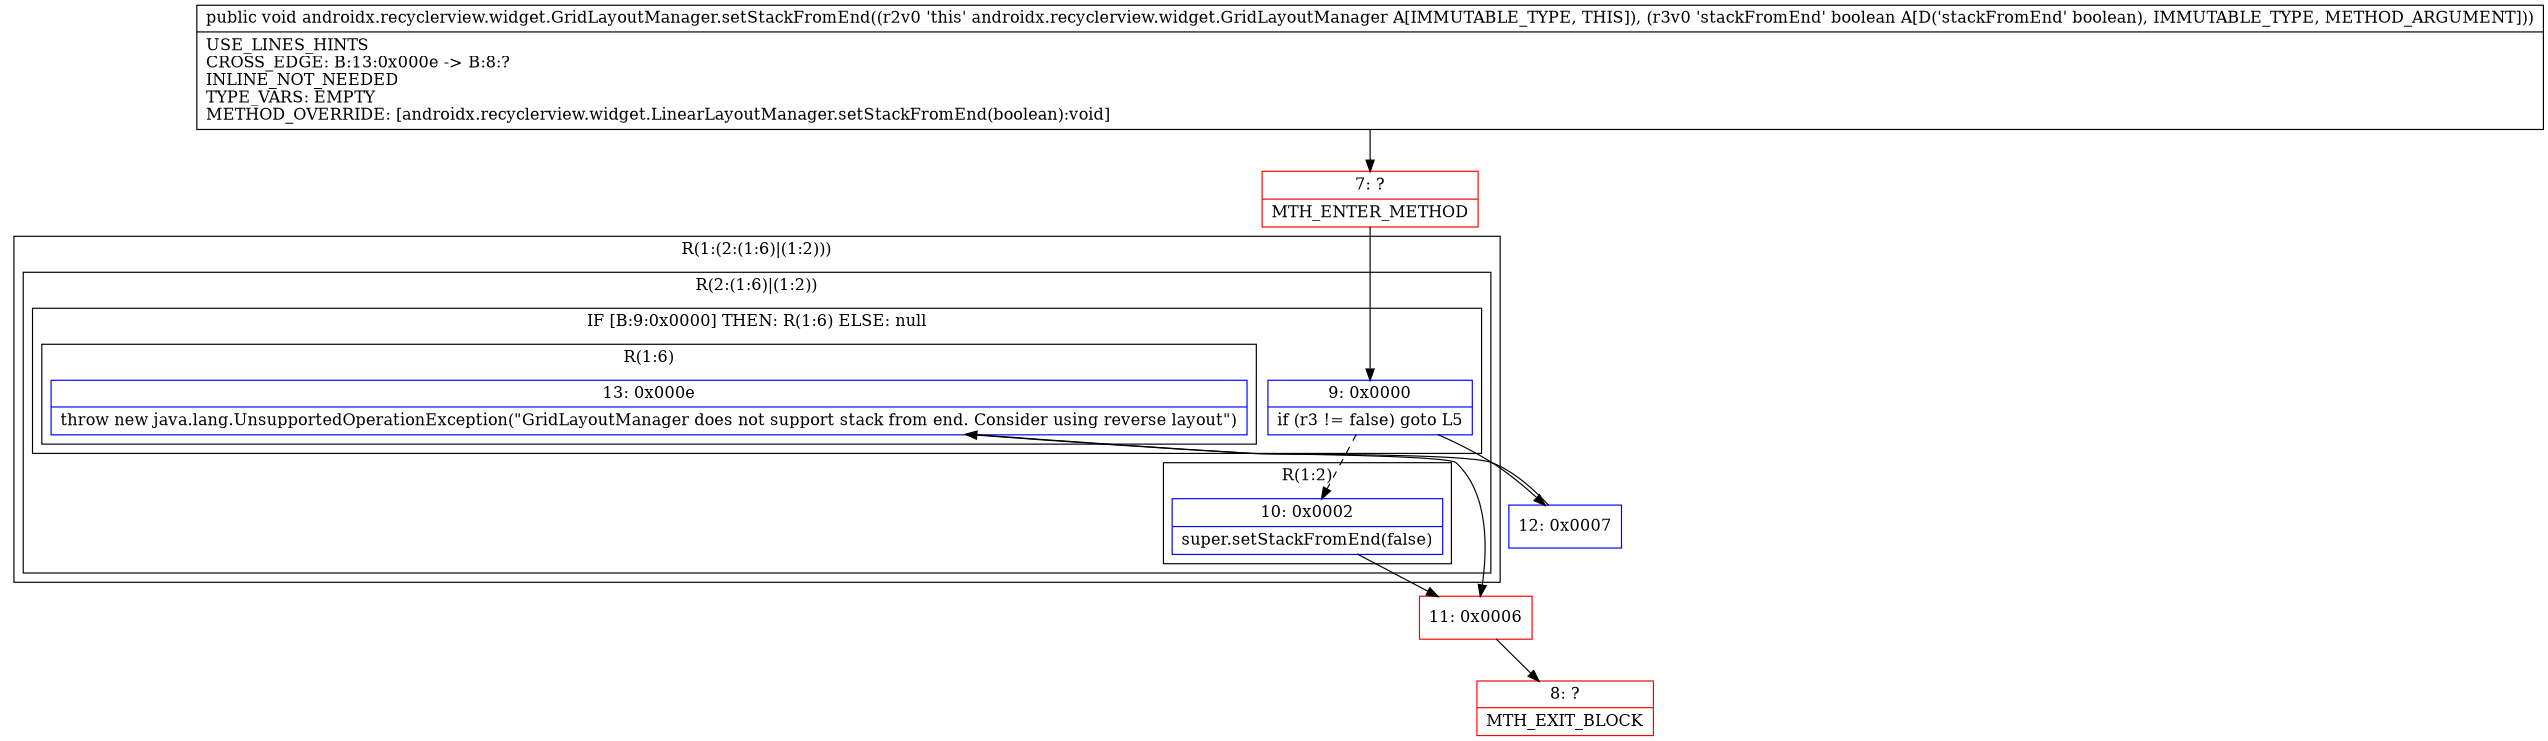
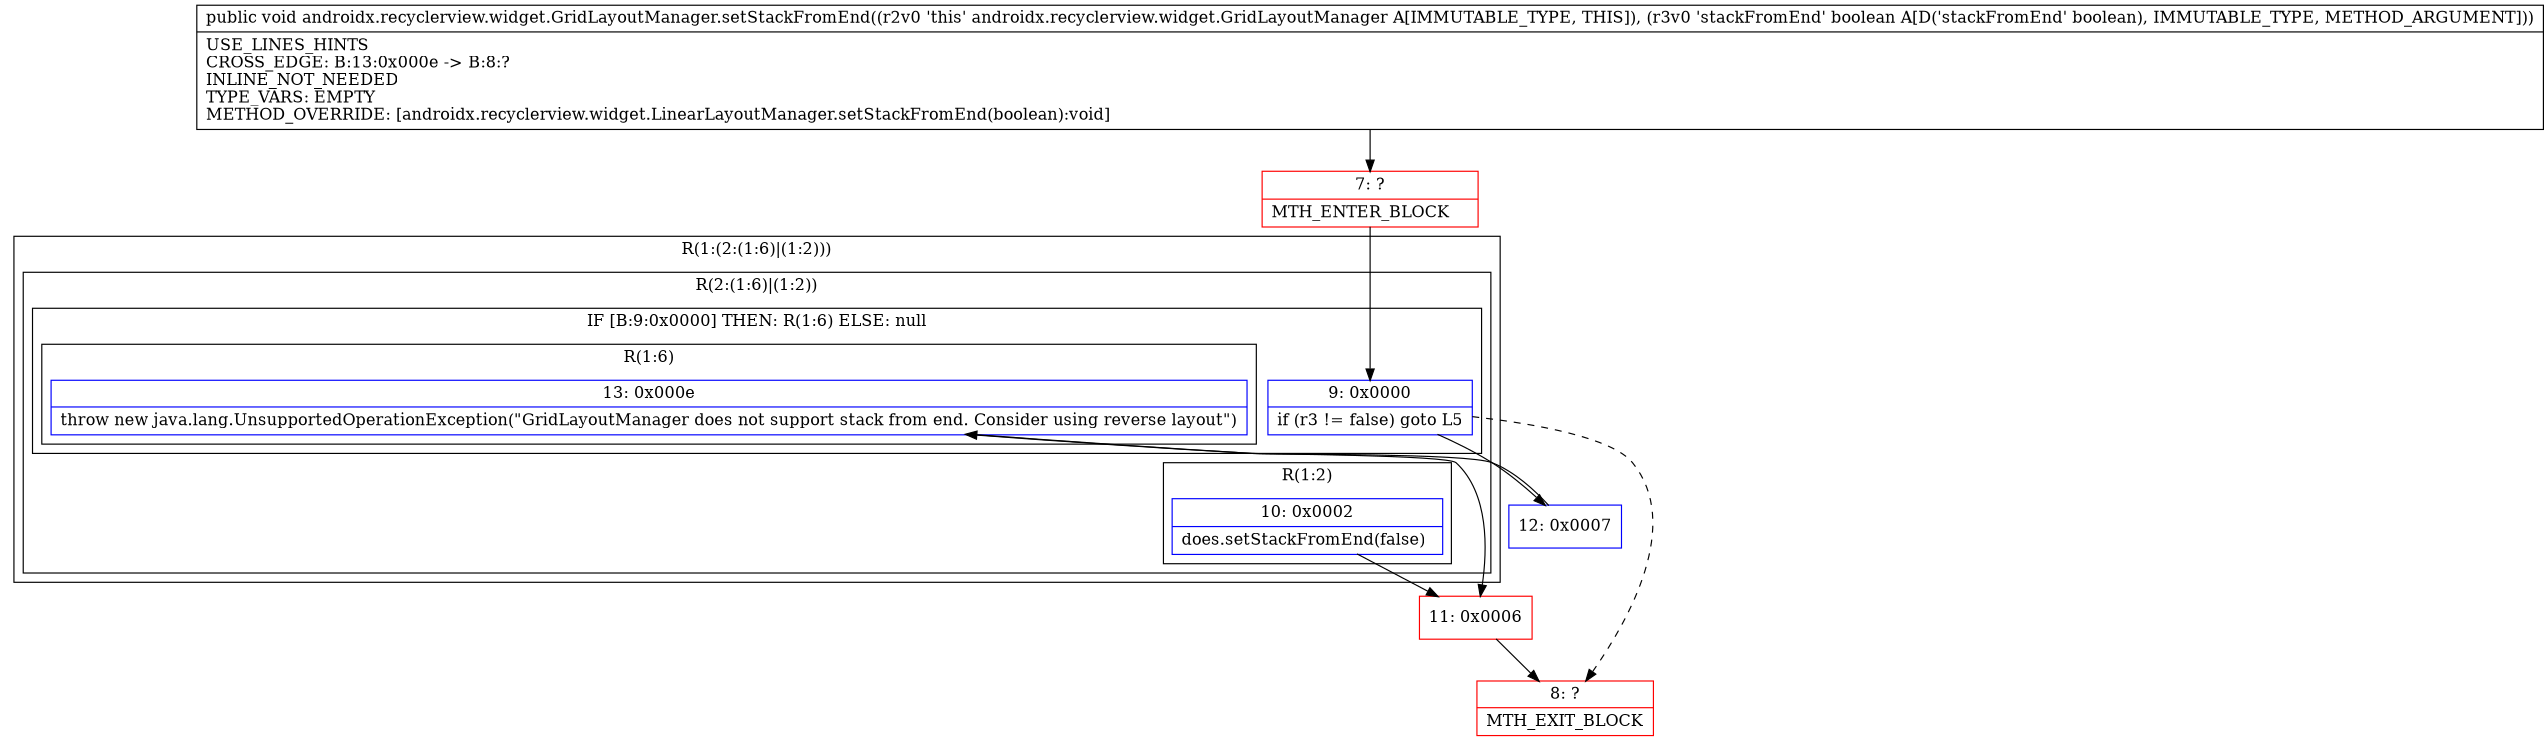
(1370, 212) -> (1361, 212)
(1337, 470) -> (1647, 488)
(1307, 540) -> (1304, 540)
